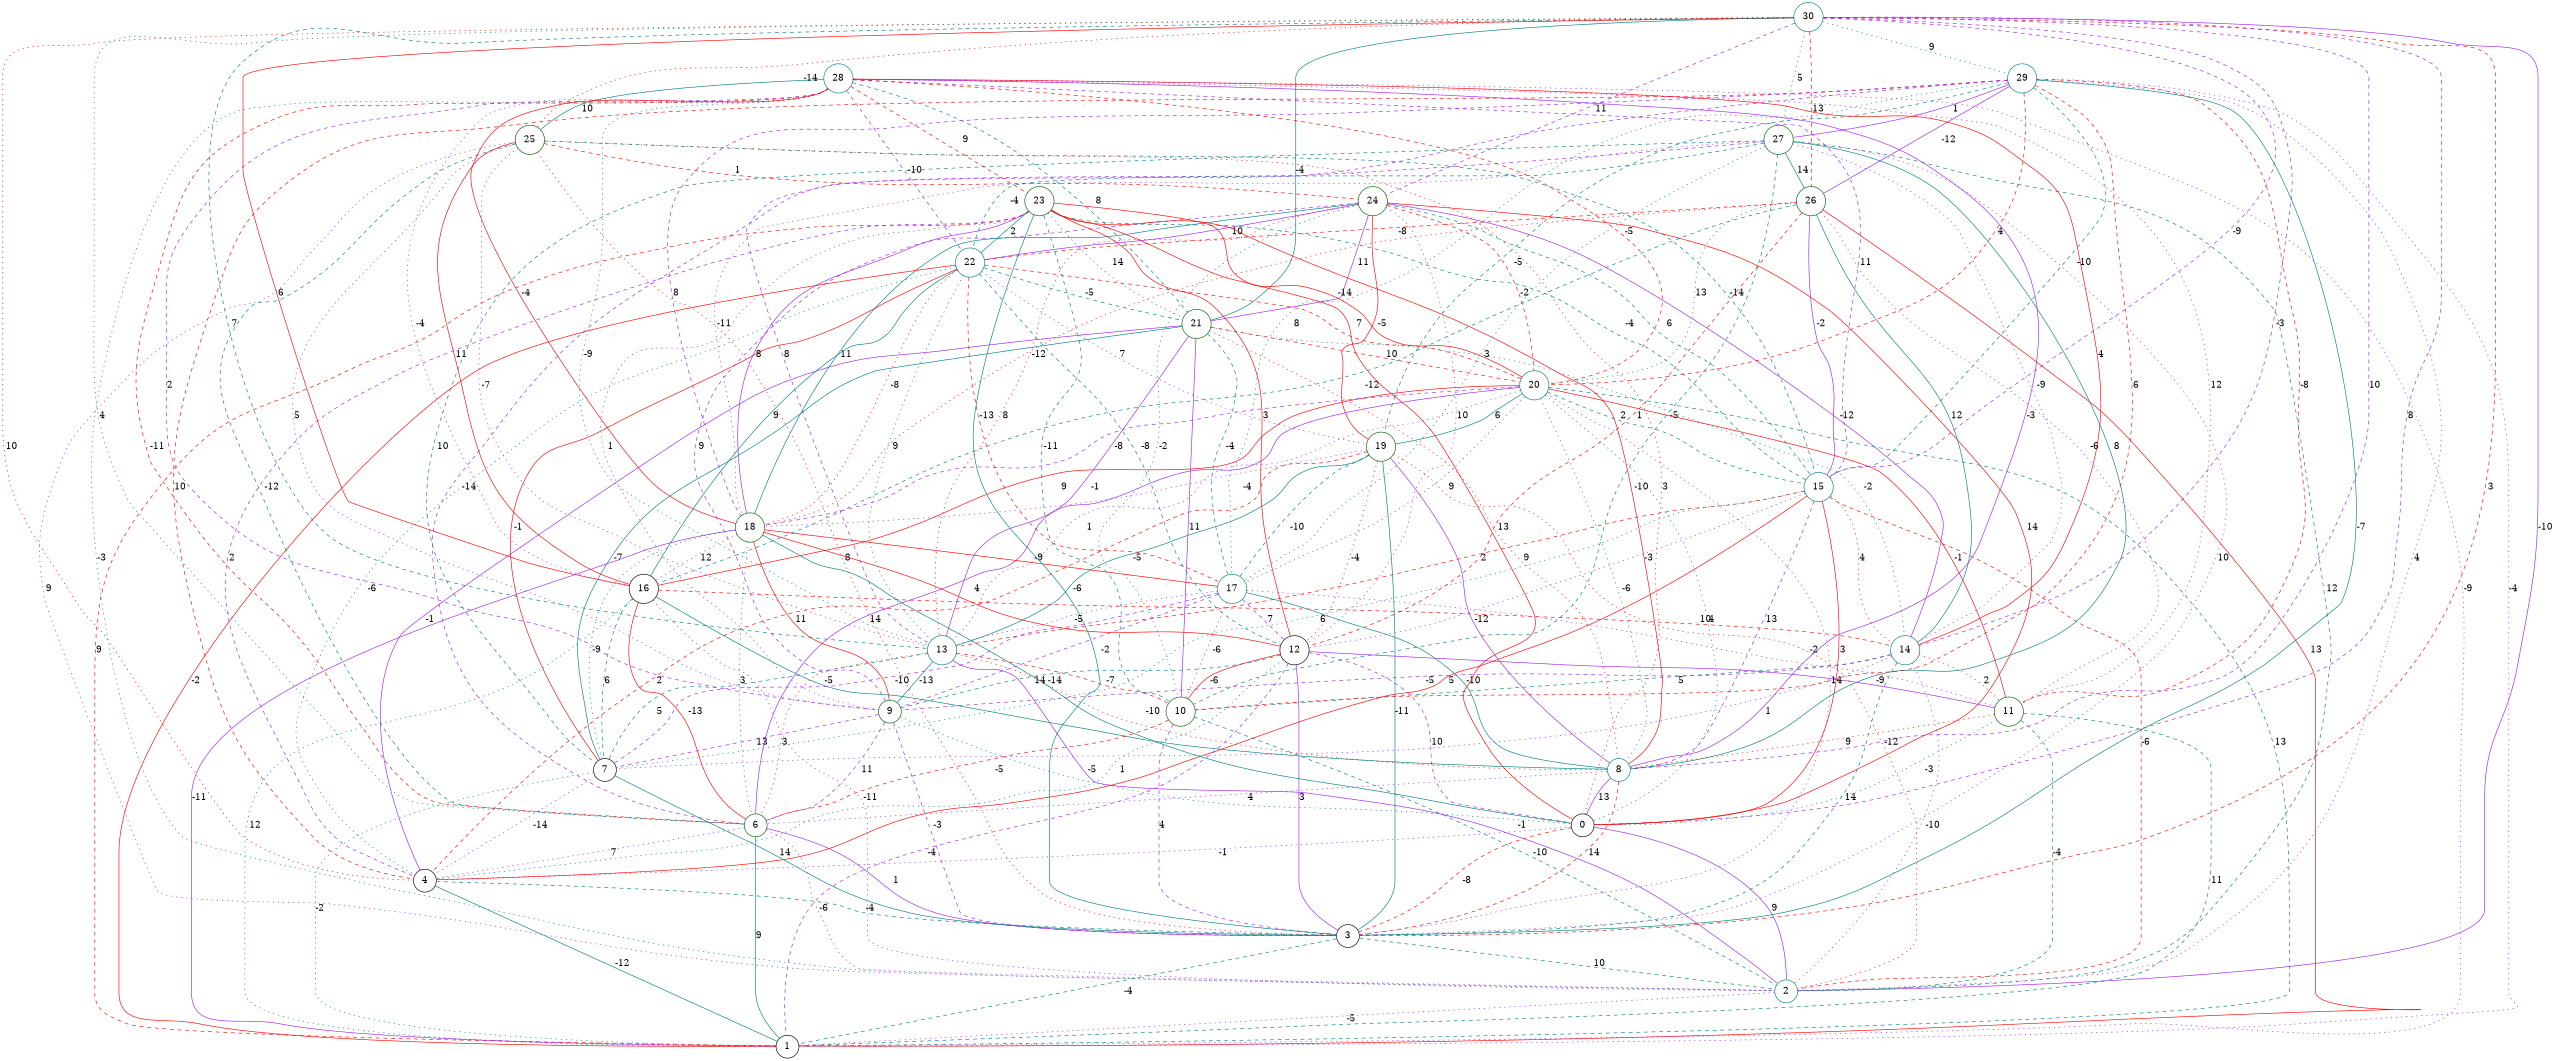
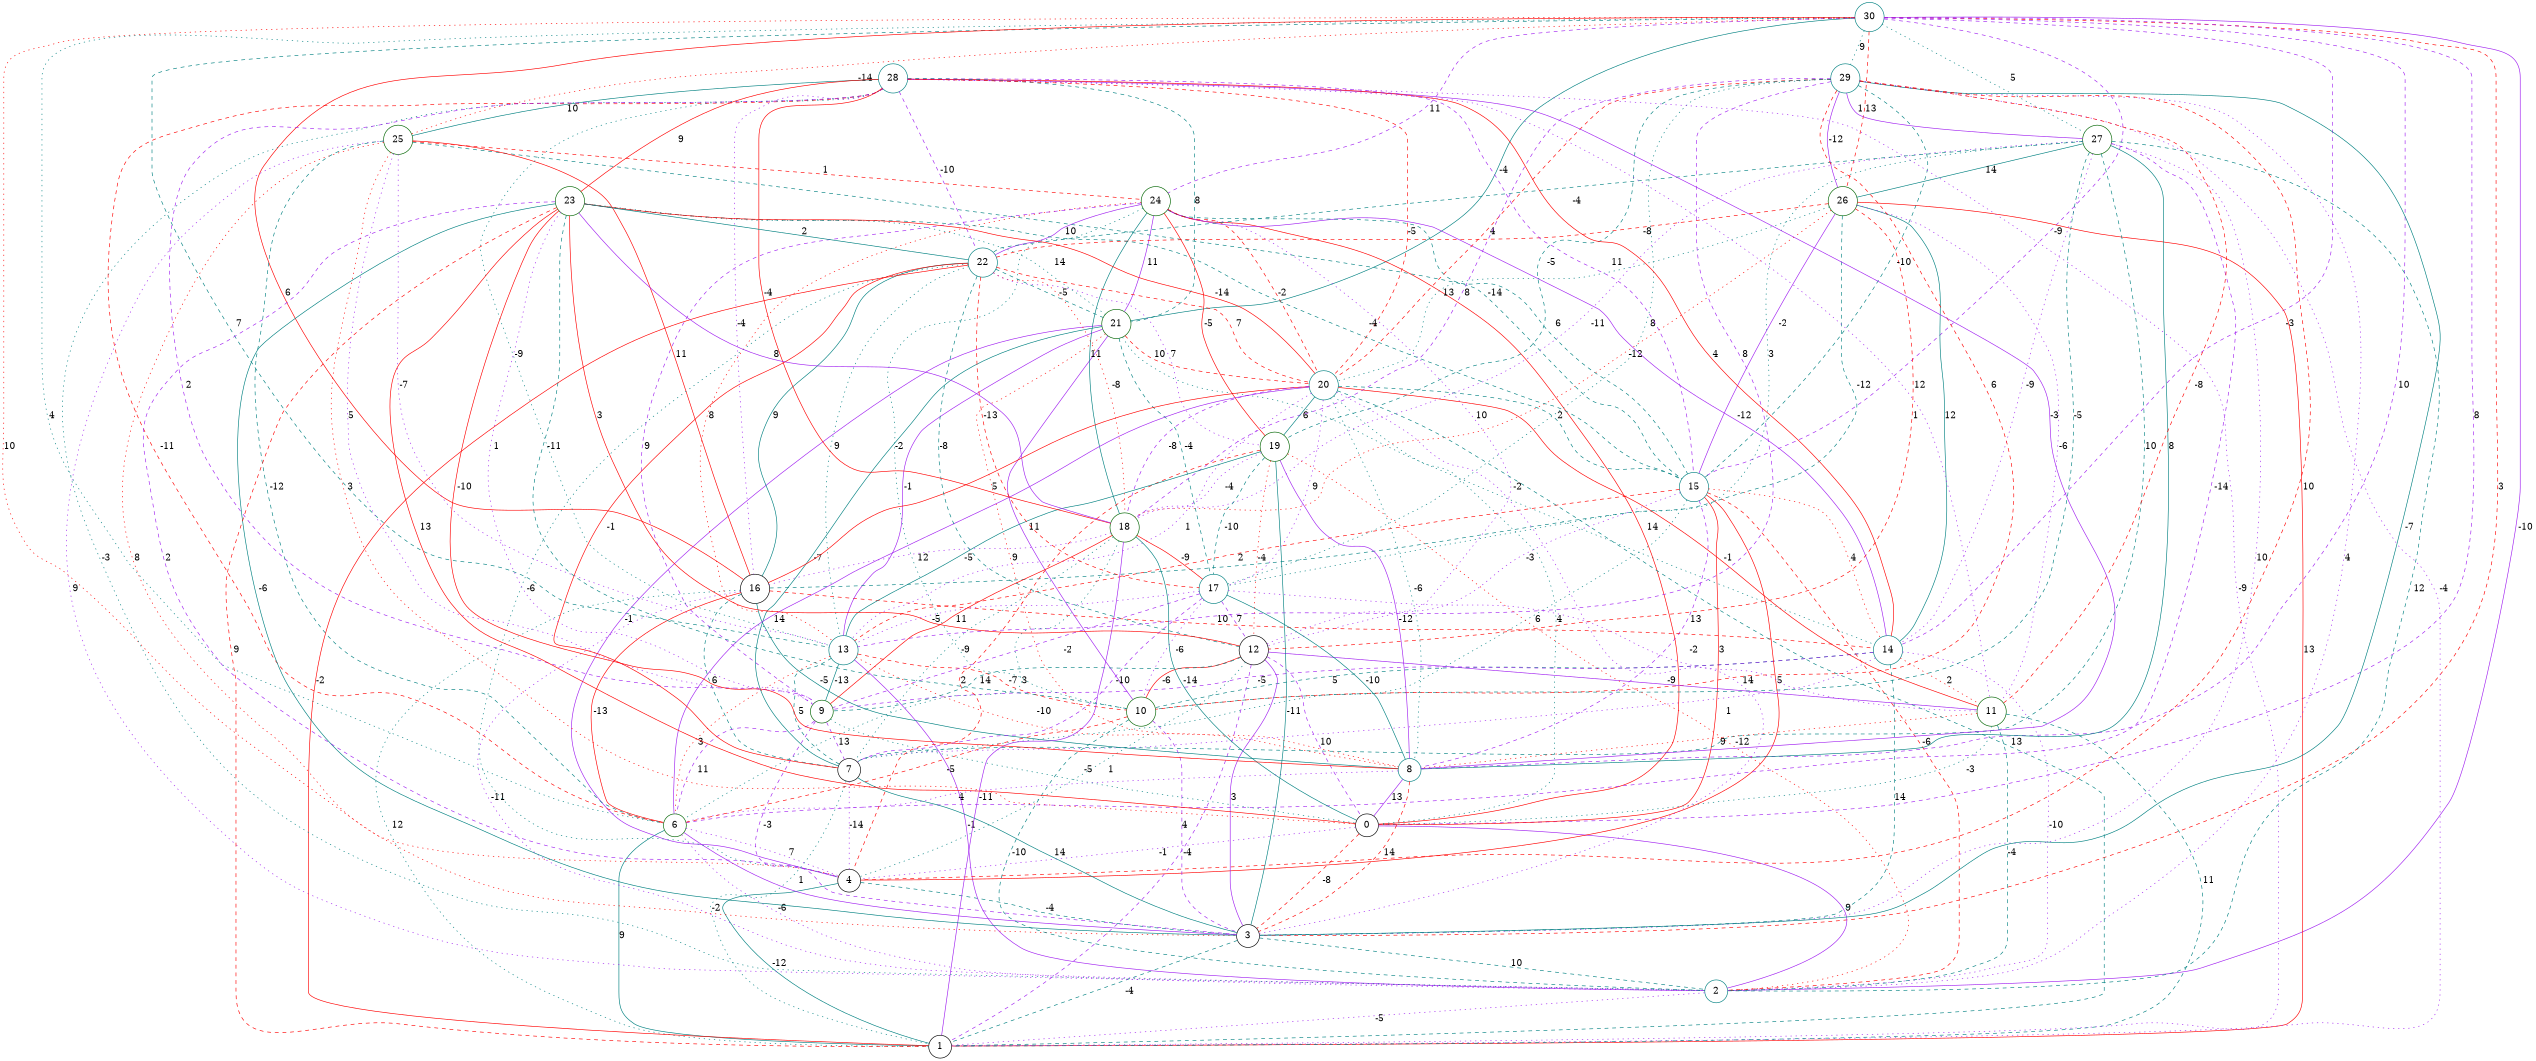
(939, 140) -> (719, 107)
(1064, 487) -> (995, 487)
(1016, 618) -> none
